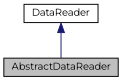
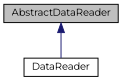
(61, 45) -> (61, 45)
